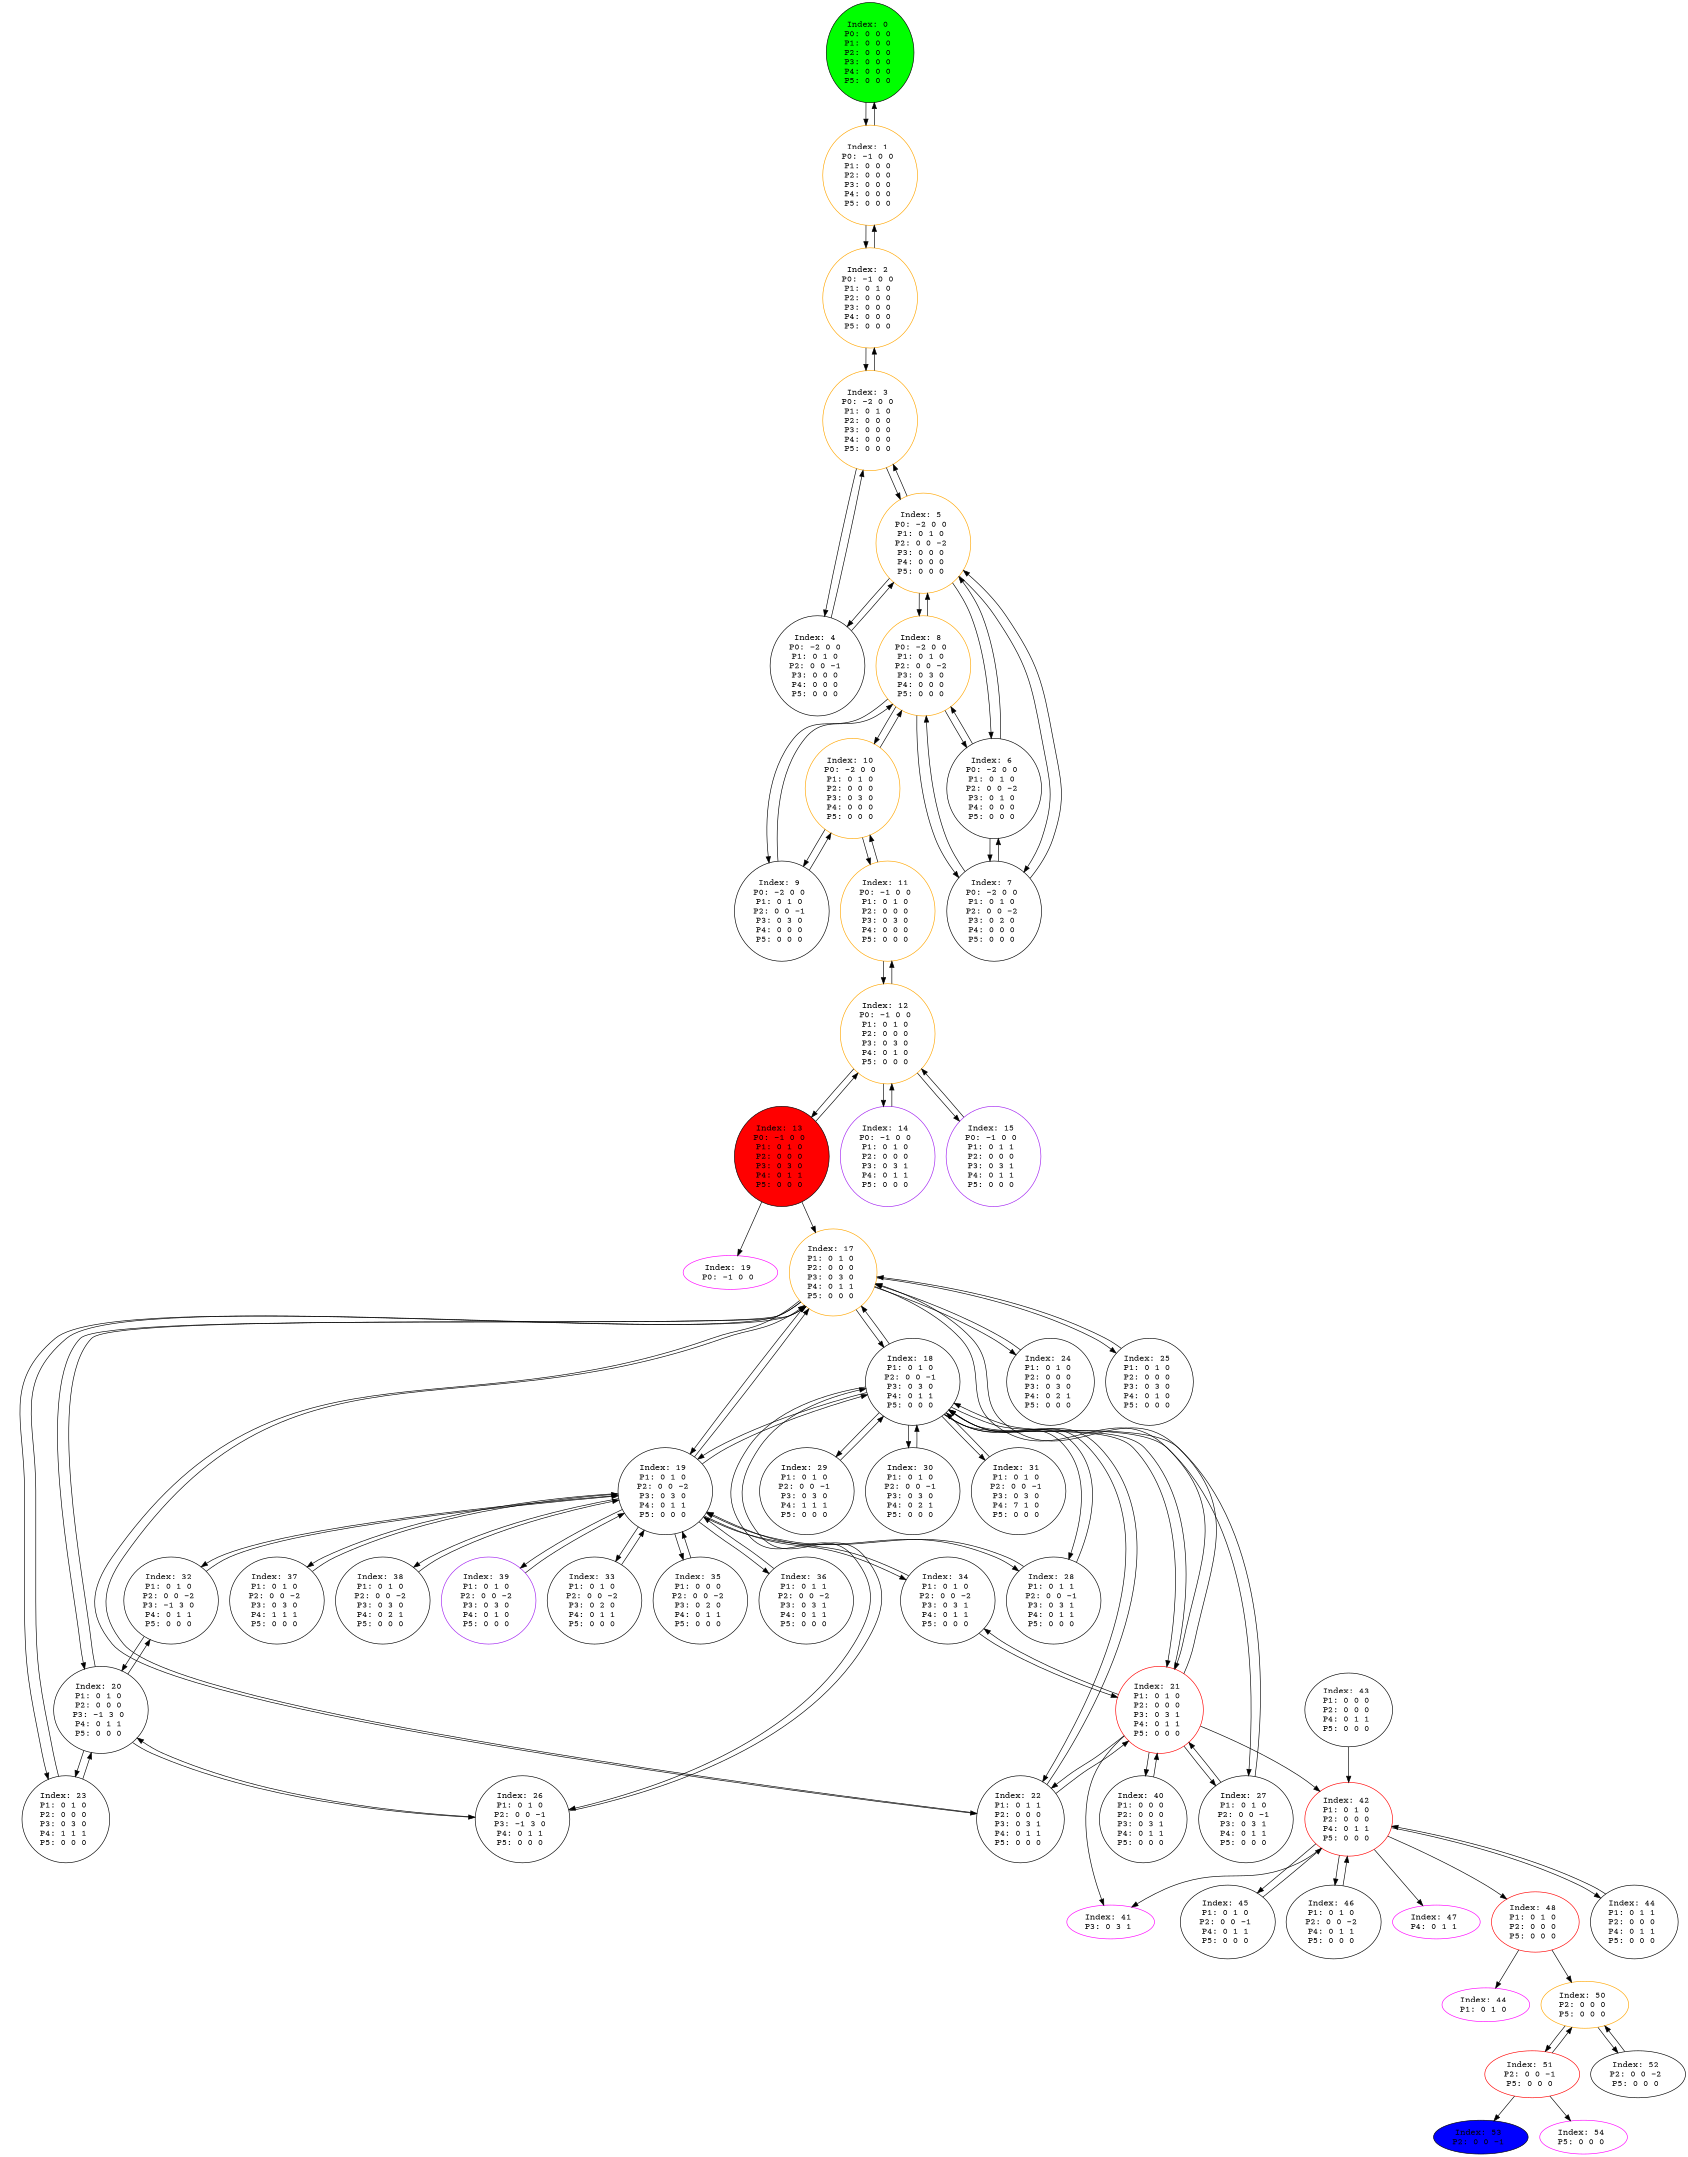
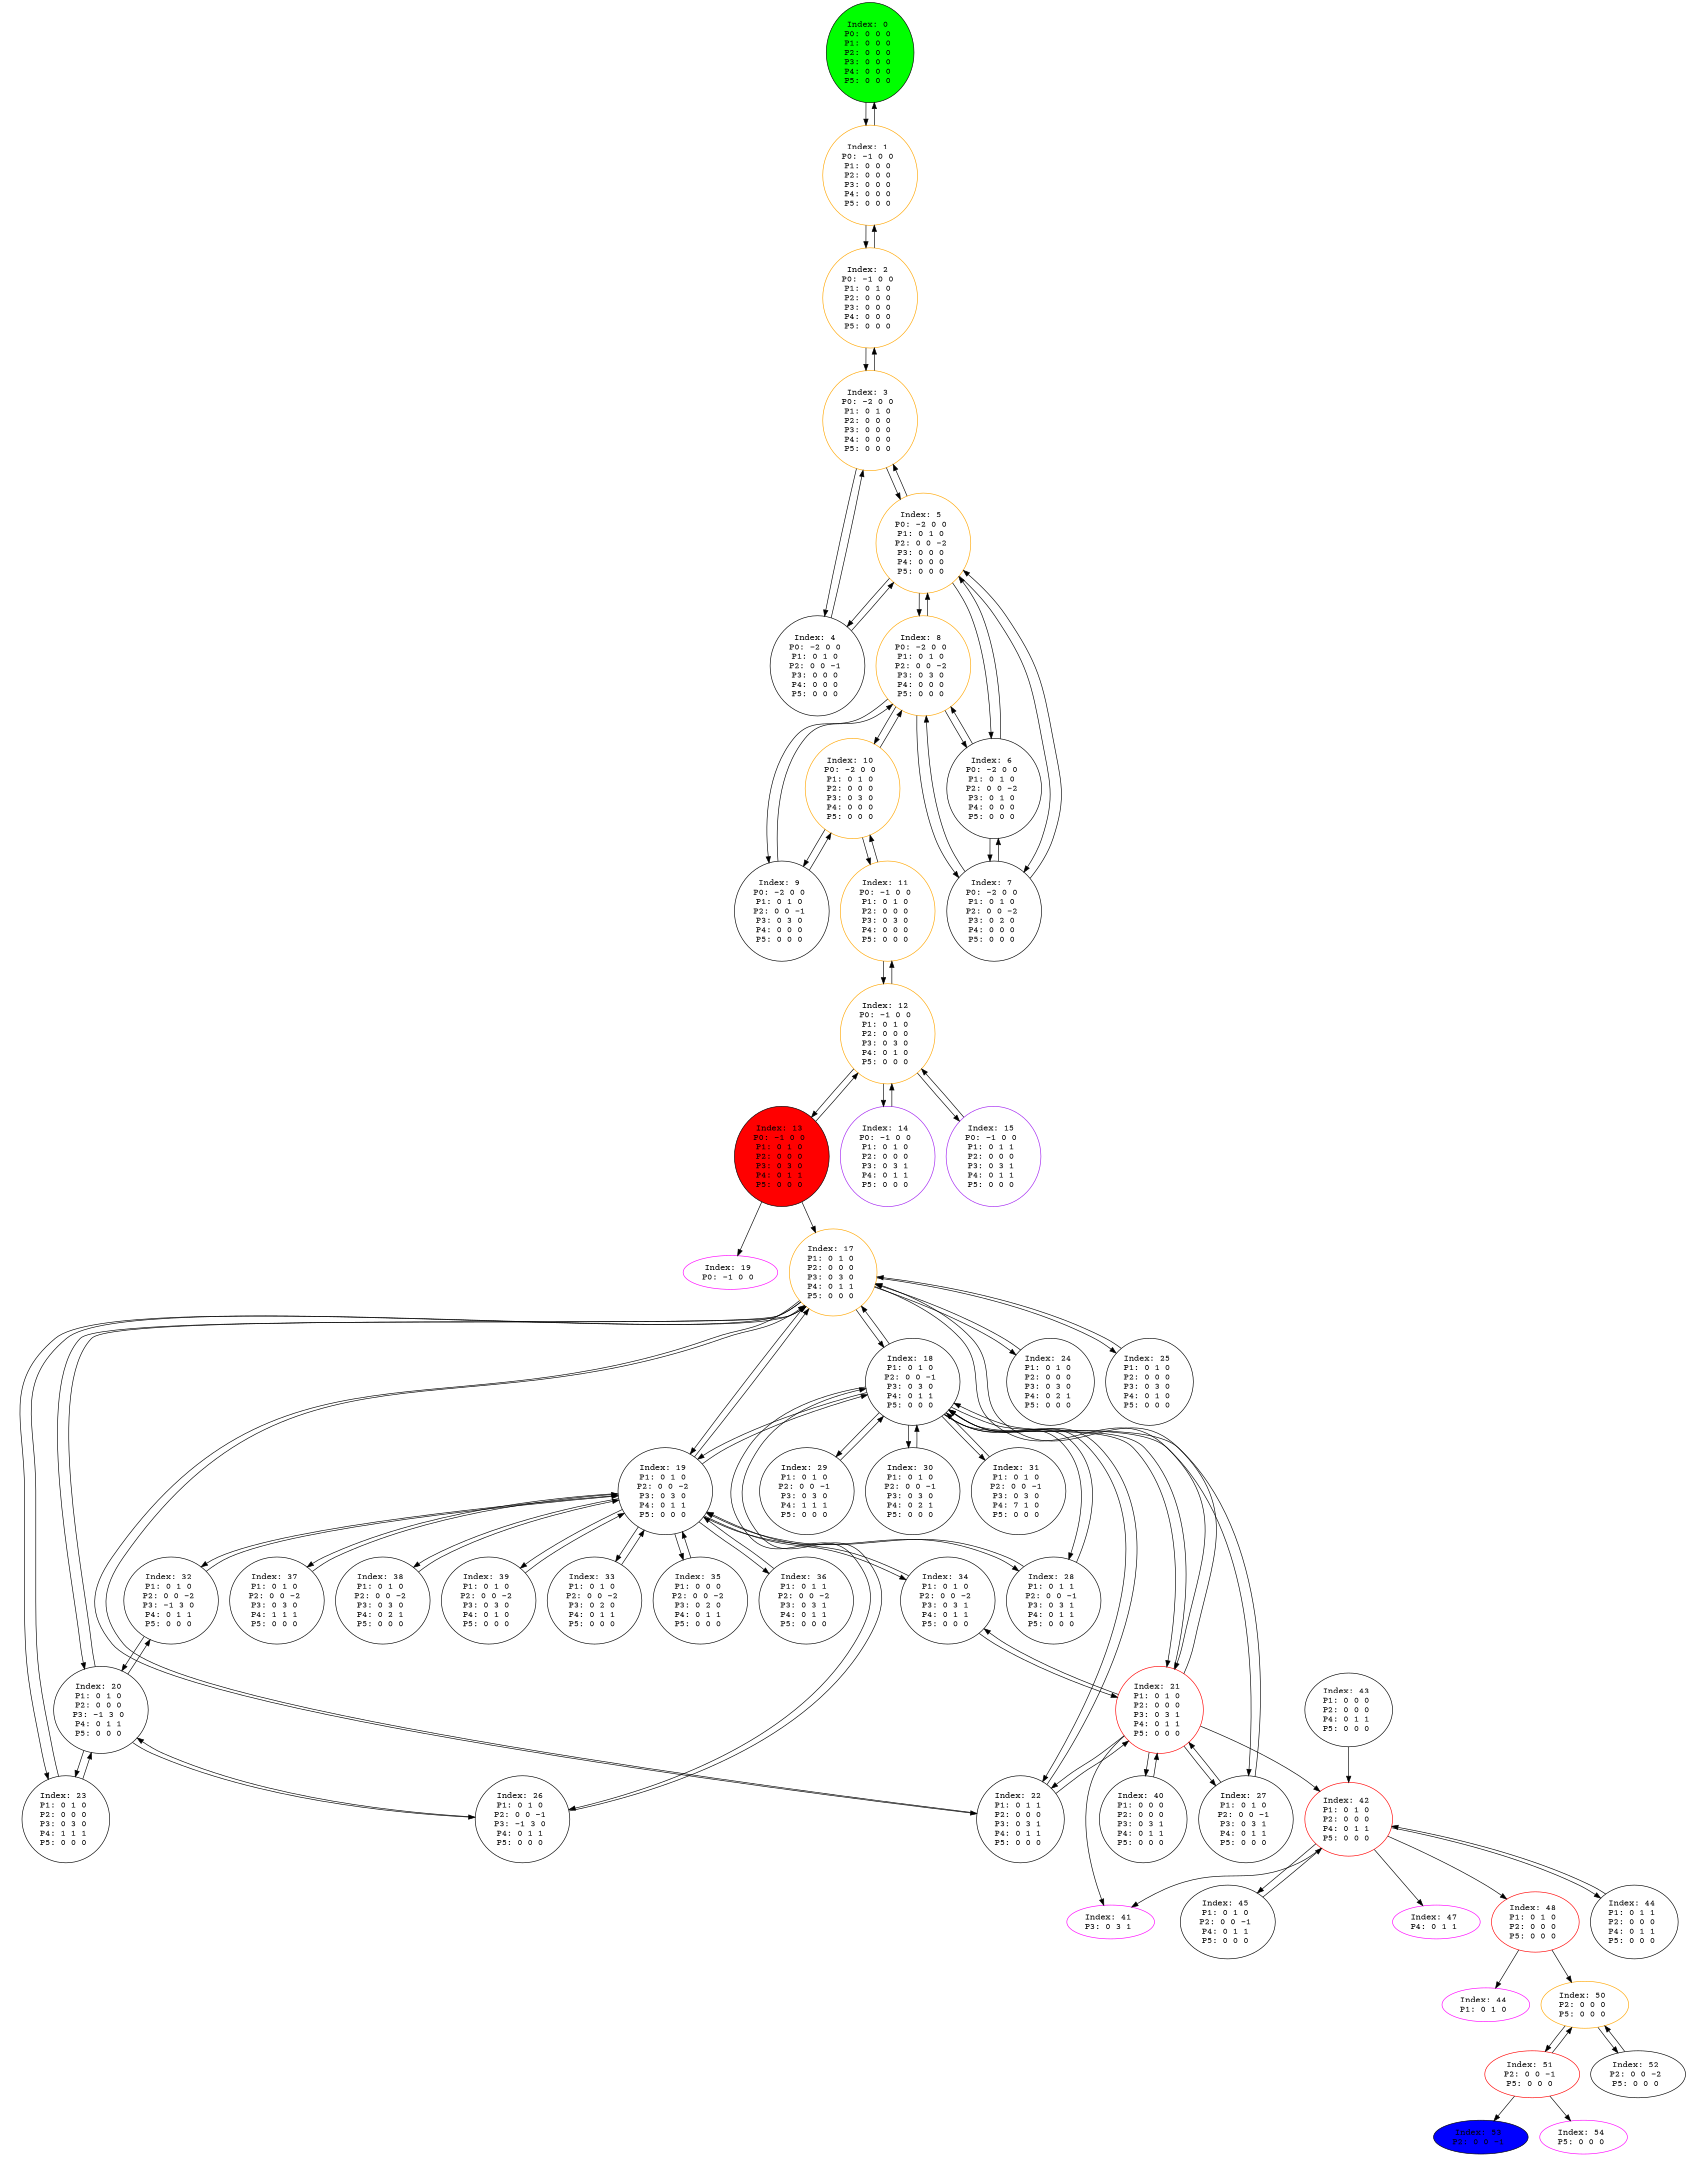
(489, 1601) -> (489, 1601)
(1334, 1922) -> none
